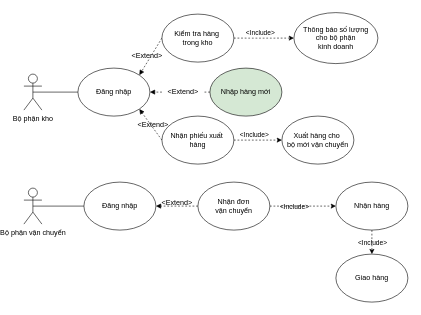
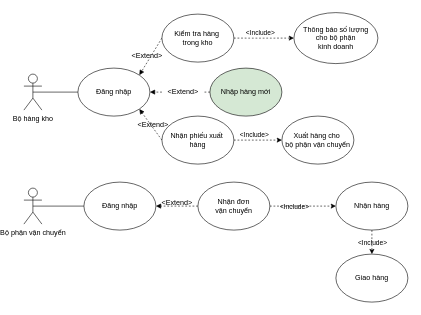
(33, 119) -> (33, 119)
(318, 140) -> (318, 140)
